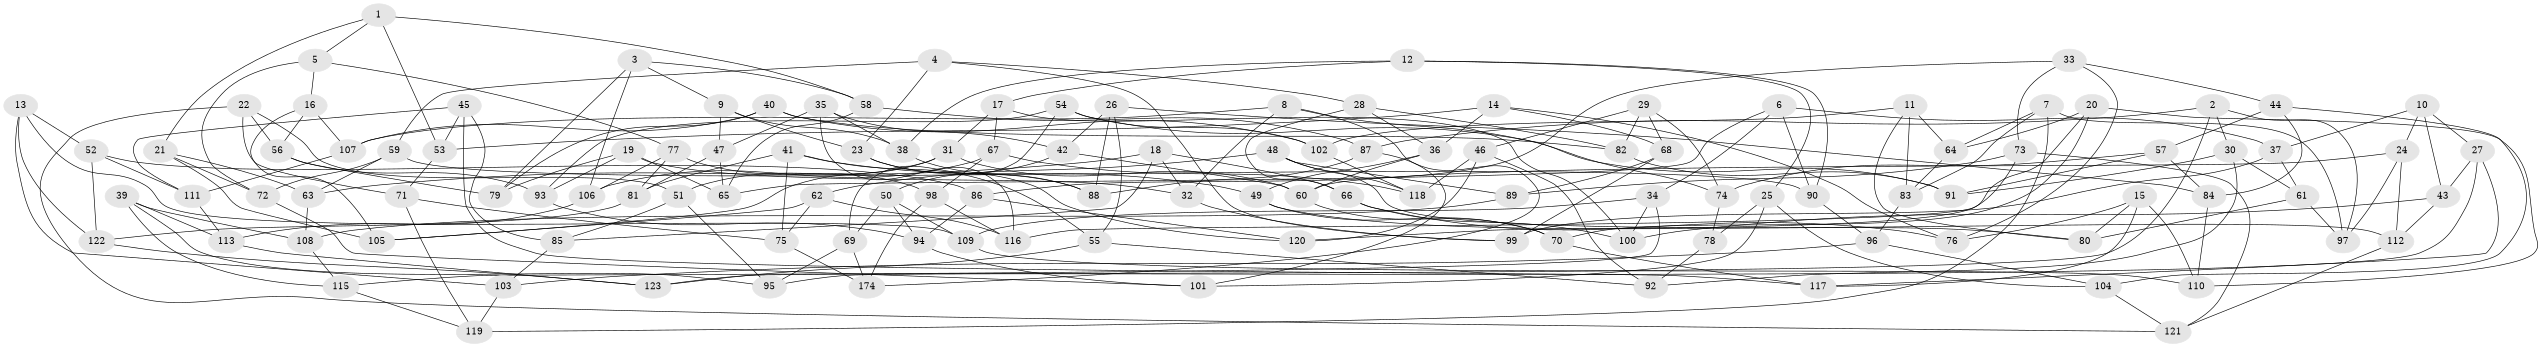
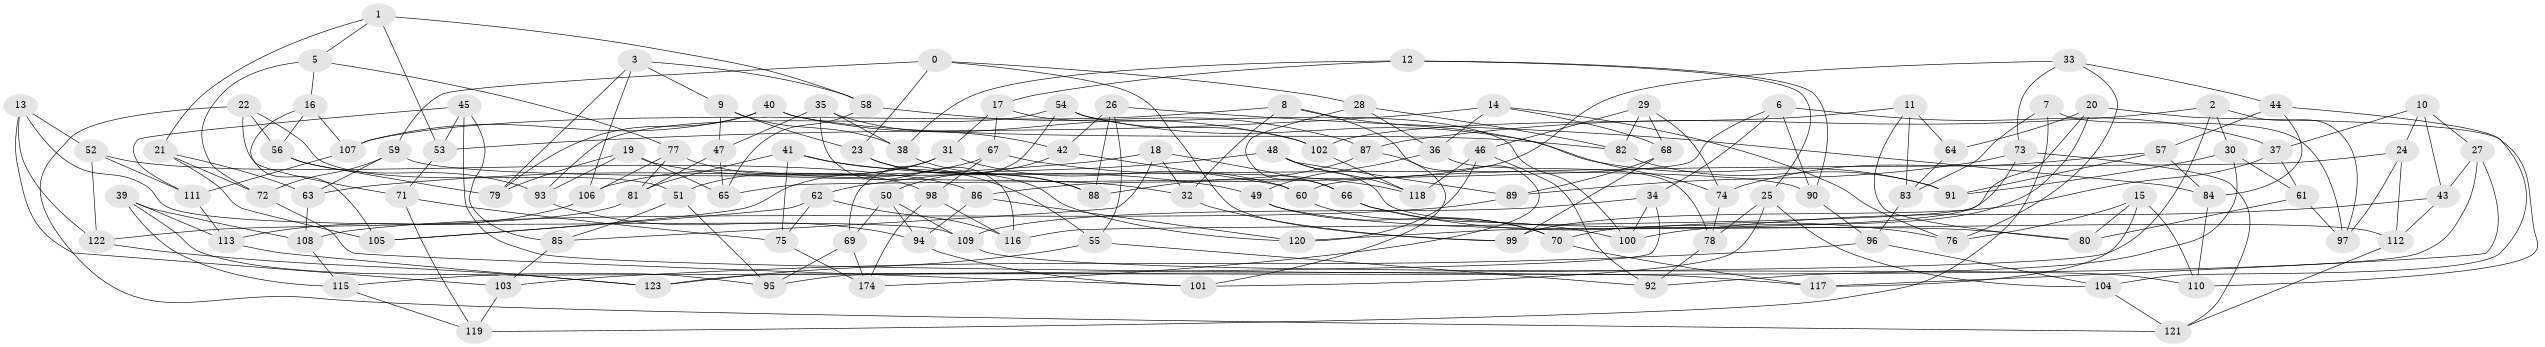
(935, 60) -> (935, 60)
(1999, 128) -> none
(1367, 171) -> (1590, 170)
